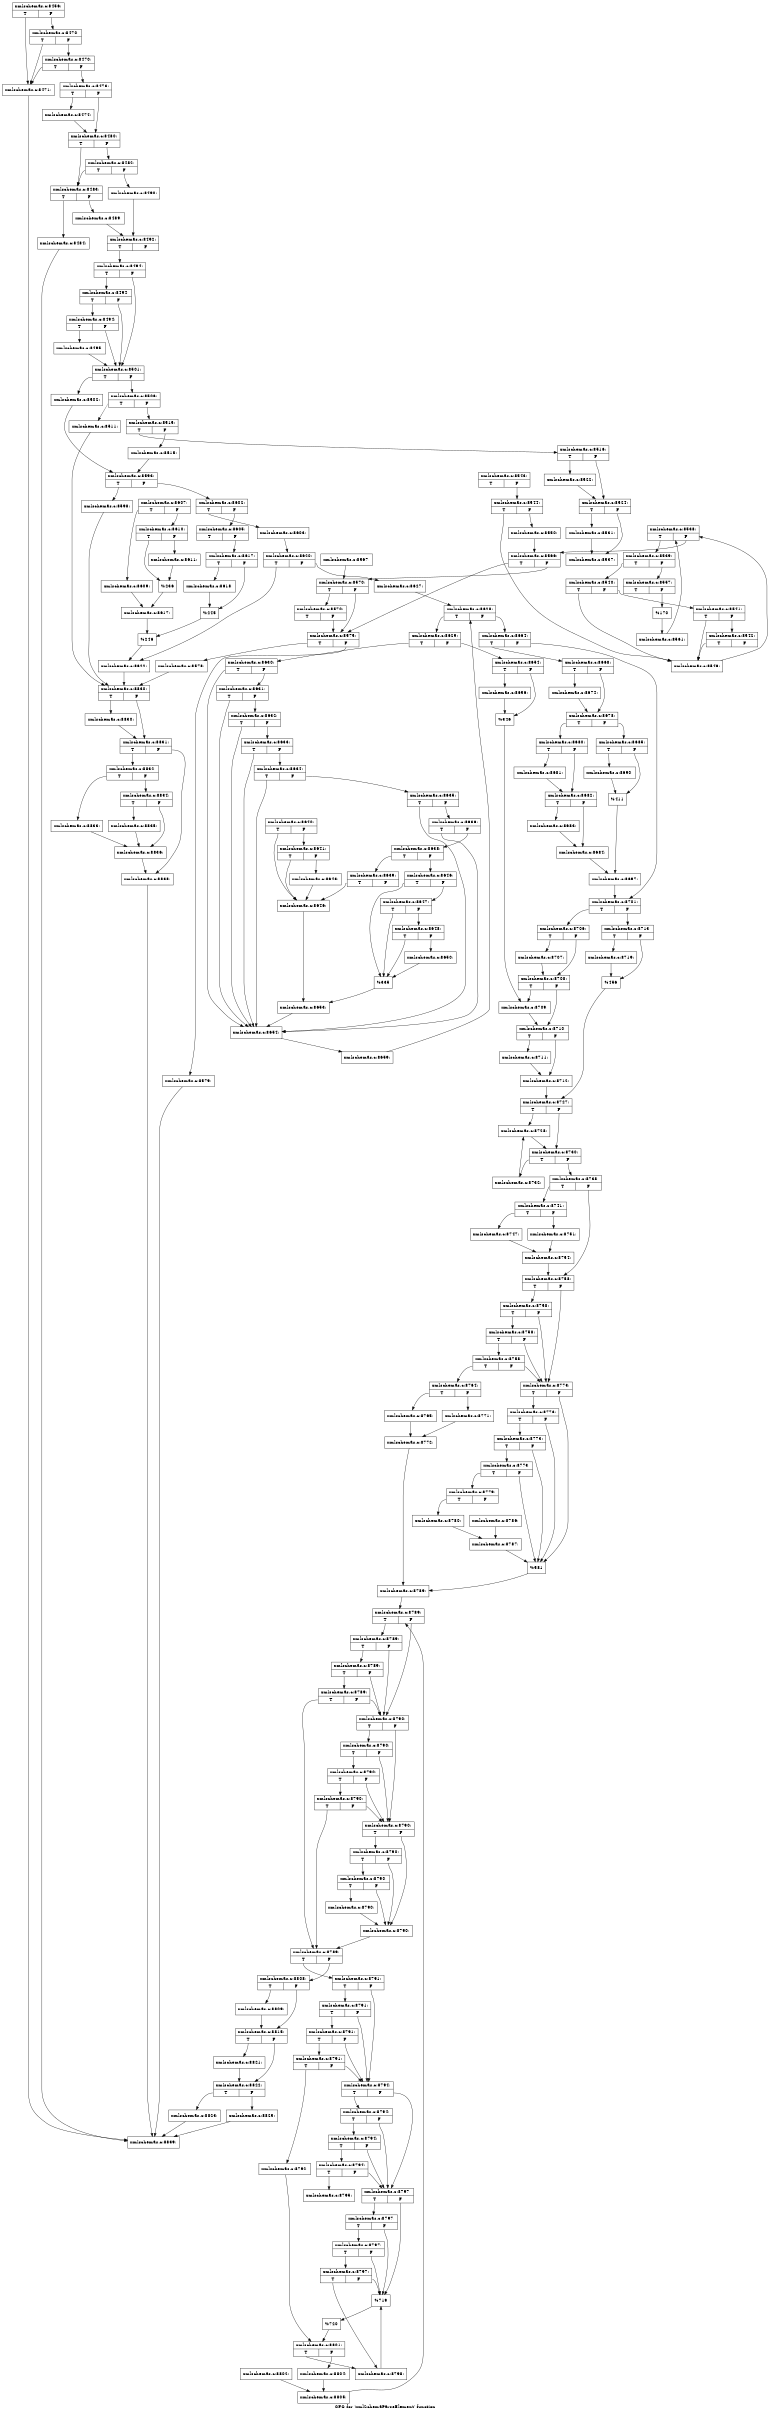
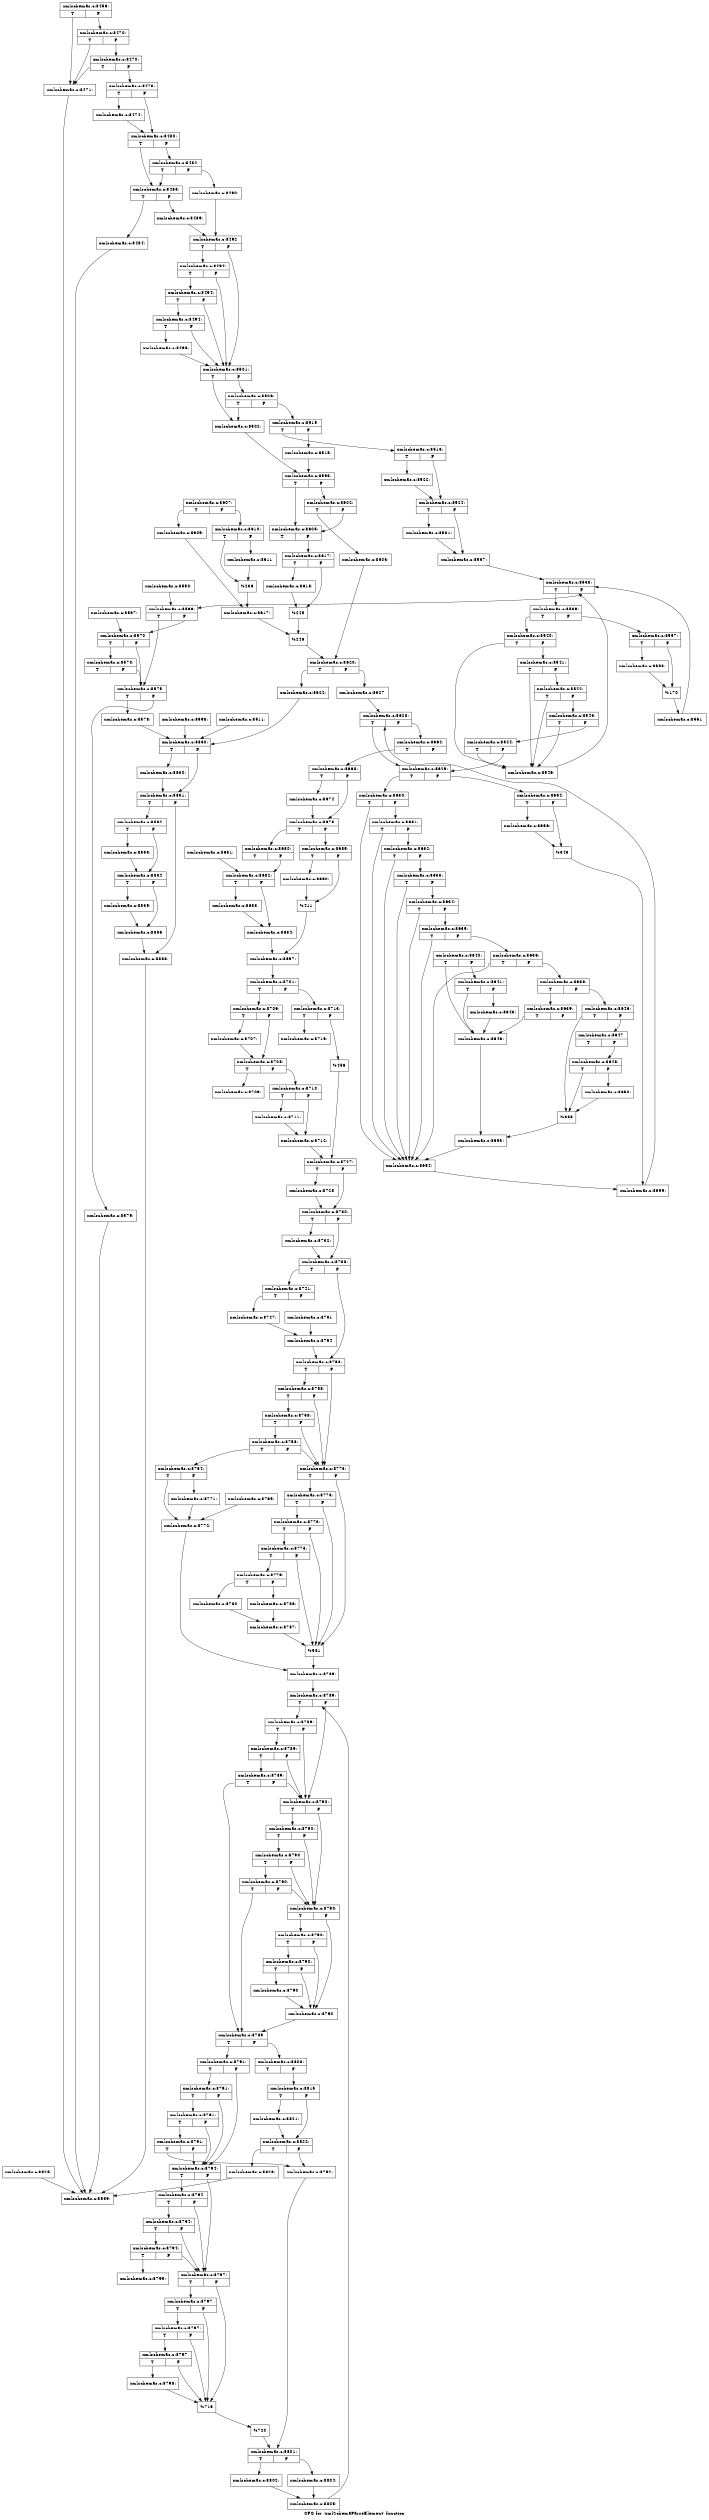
none -> (238, 307)
(104, 411) -> (238, 412)
(117, 493) -> (295, 505)
(530, 519) -> (481, 767)
none -> (513, 572)
(136, 652) -> (313, 651)
none -> (642, 666)
none -> (573, 705)
(657, 727) -> none
none -> (553, 748)
(548, 759) -> none
(108, 839) -> (133, 864)
(505, 864) -> (643, 997)
(387, 943) -> none
(611, 968) -> none
(532, 1018) -> none
(521, 1158) -> (315, 1251)
(554, 1221) -> none
(419, 1398) -> (164, 1501)
none -> (273, 1591)
(261, 2009) -> none
(252, 2102) -> (300, 2159)
(328, 2362) -> (260, 2467)
